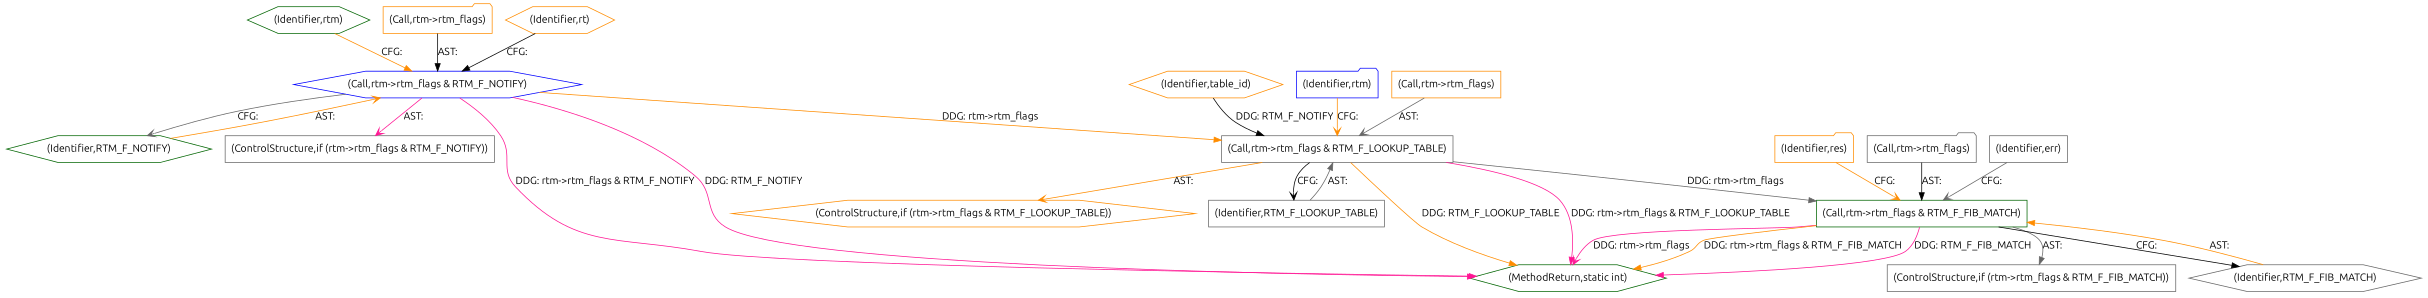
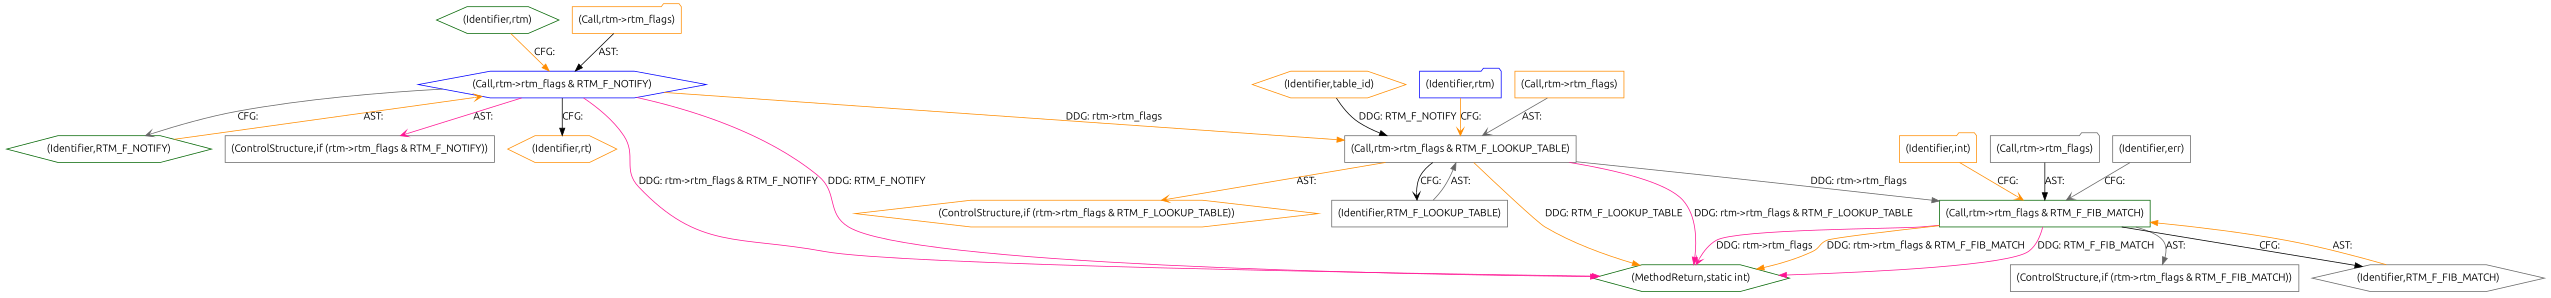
(502, 51) -> (562, 113)
(1814, 149) -> (1938, 149)
